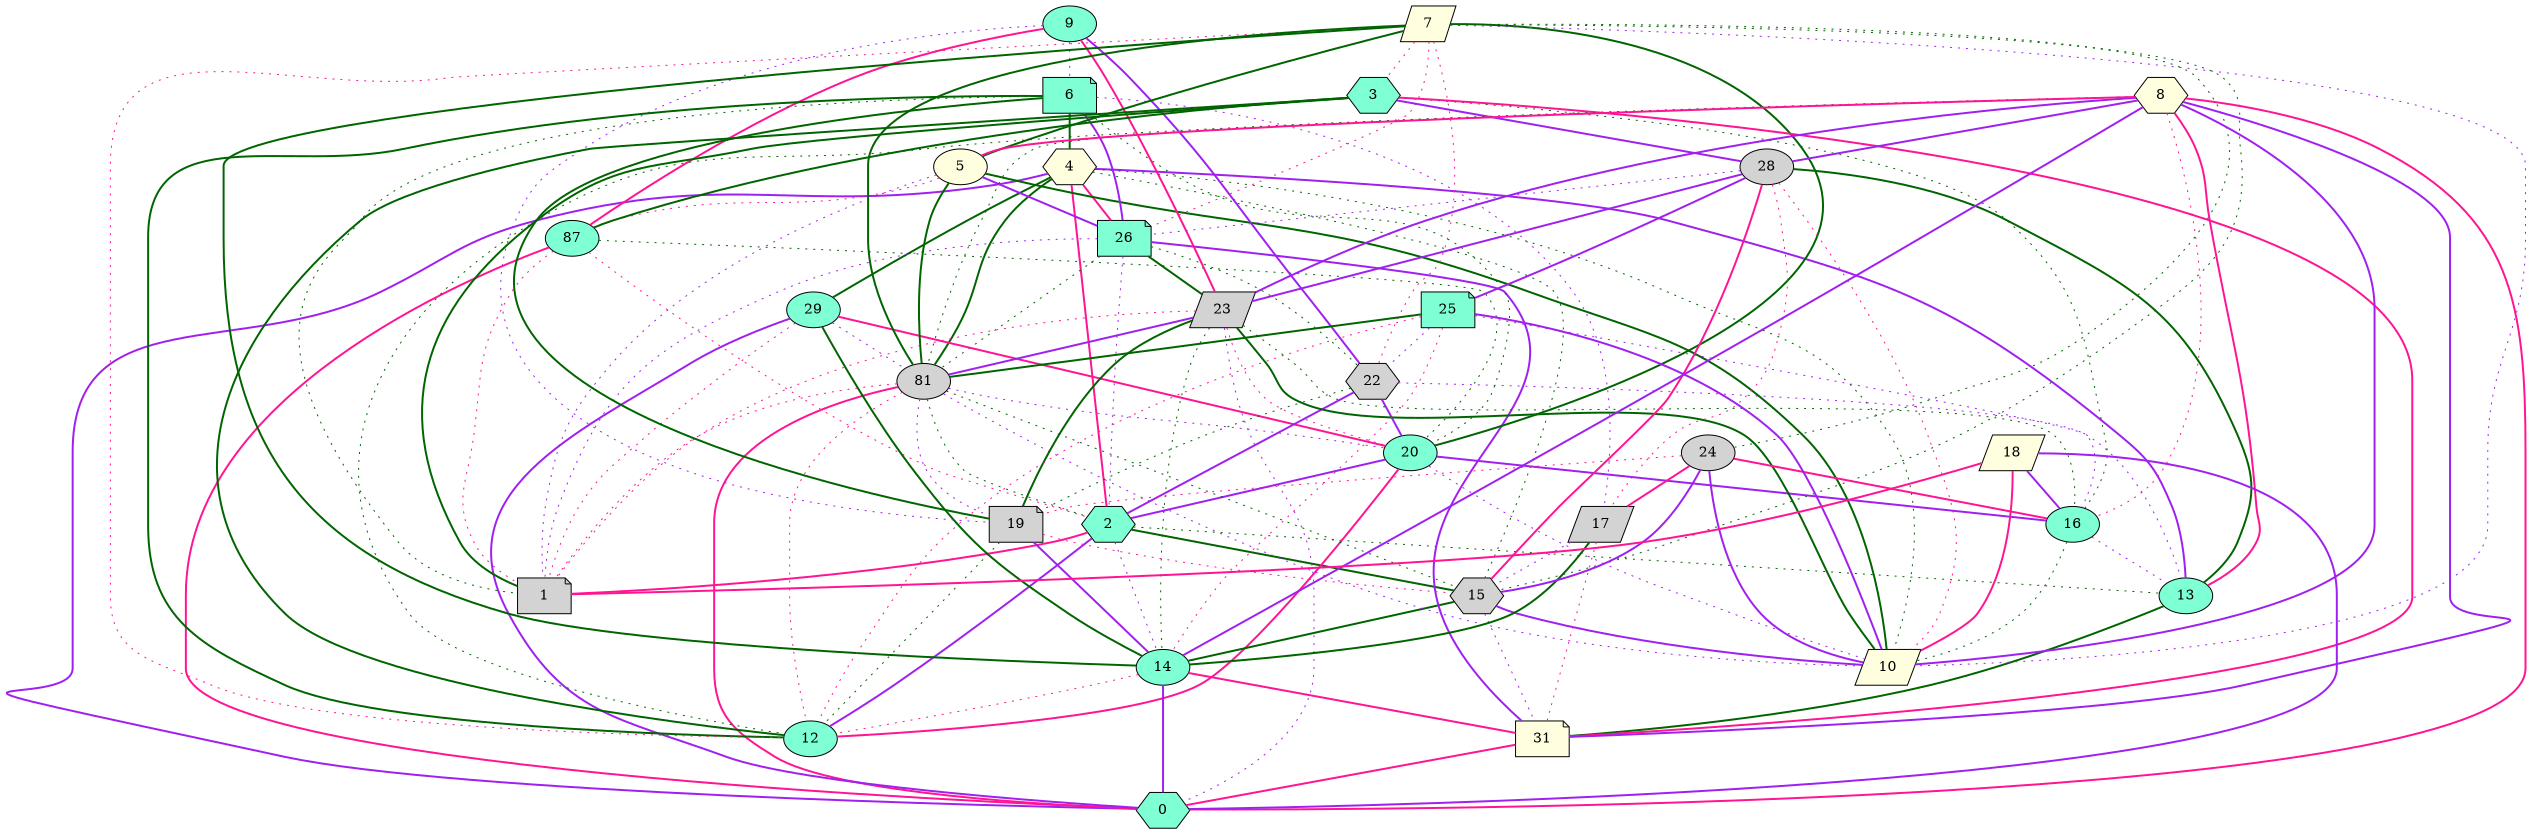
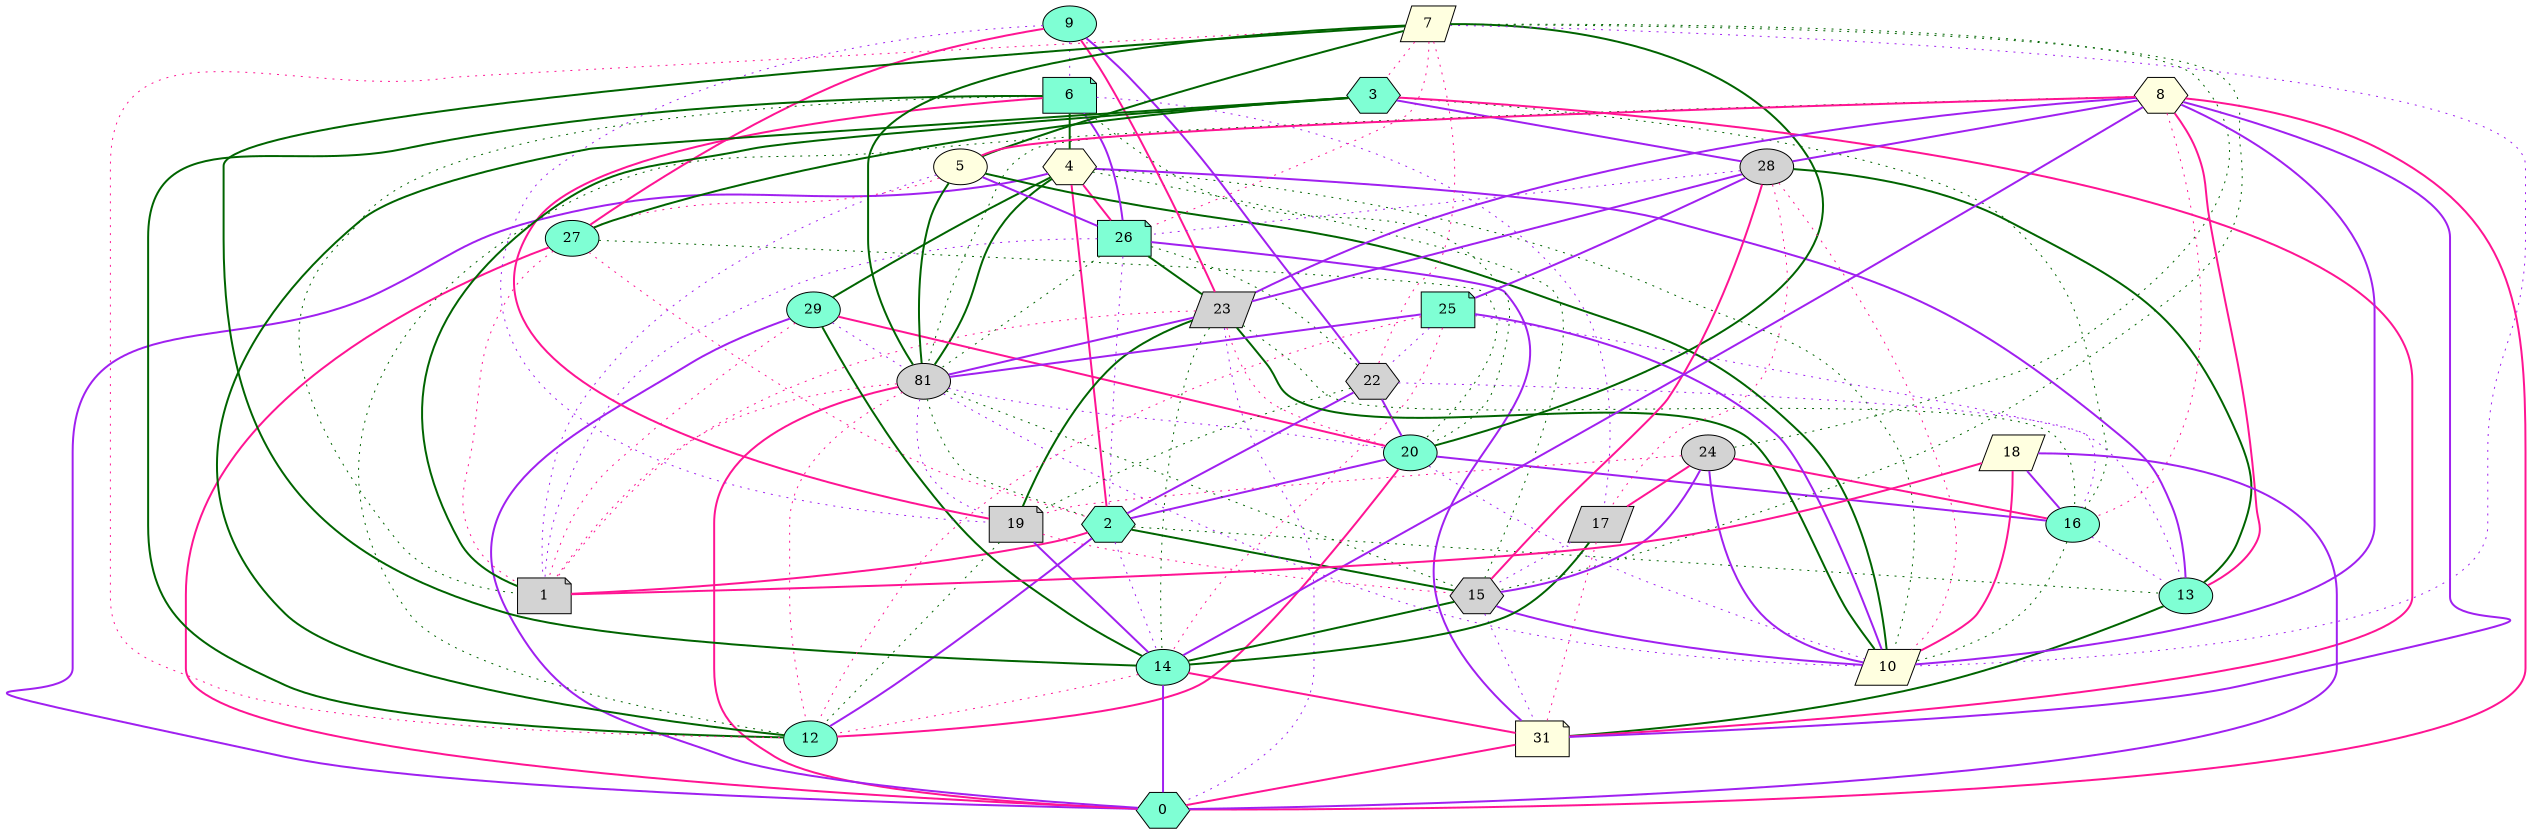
(531, 237) -> (531, 237)
(572, 238) -> (572, 238)
(1185, 346) -> (1185, 346)
